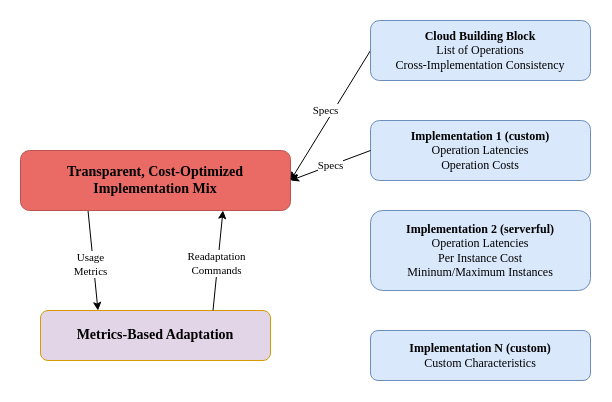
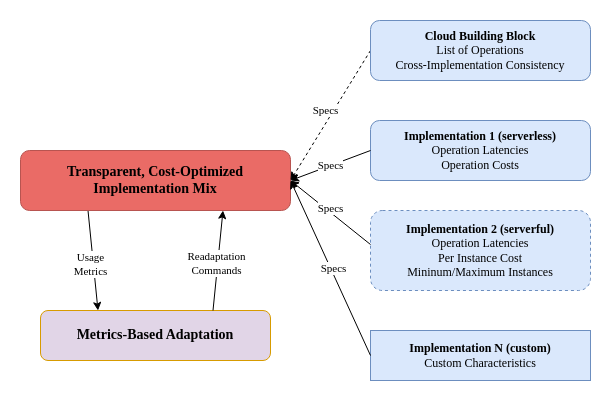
(312, 146) -> (312, 146)
(481, 151) -> (481, 151)
none -> (333, 214)
(481, 251) -> (481, 251)
none -> (332, 271)
(481, 356) -> (481, 356)
